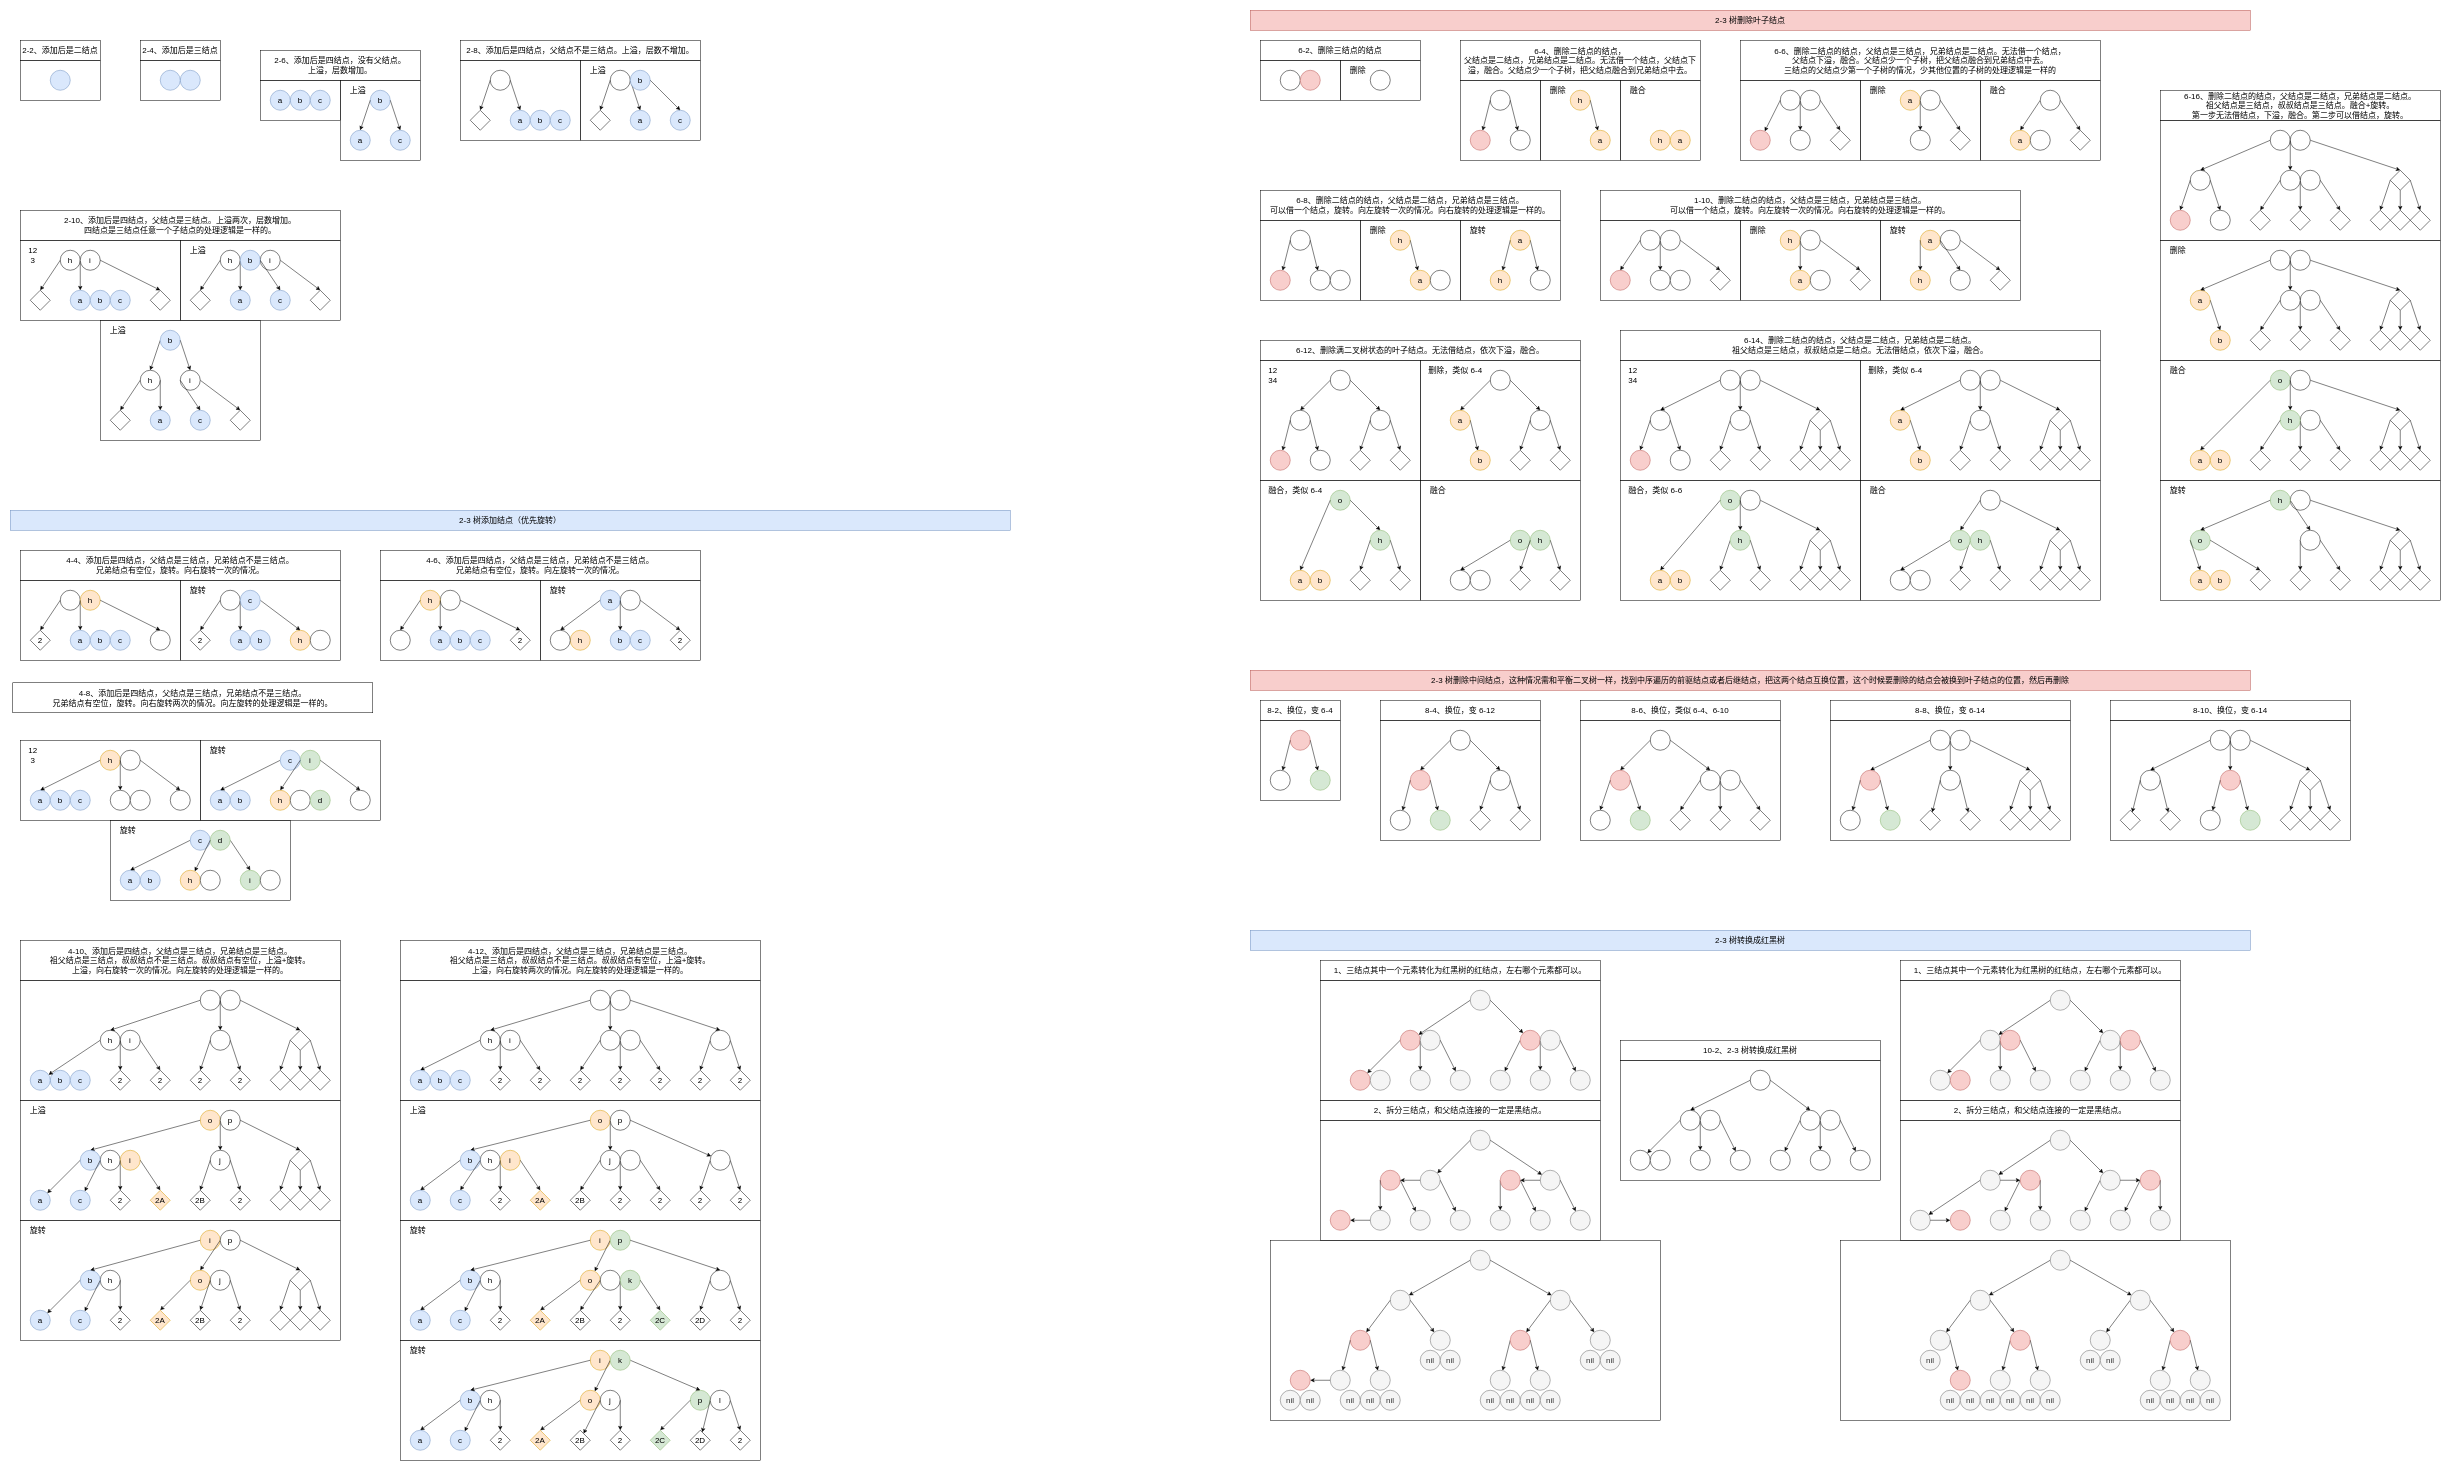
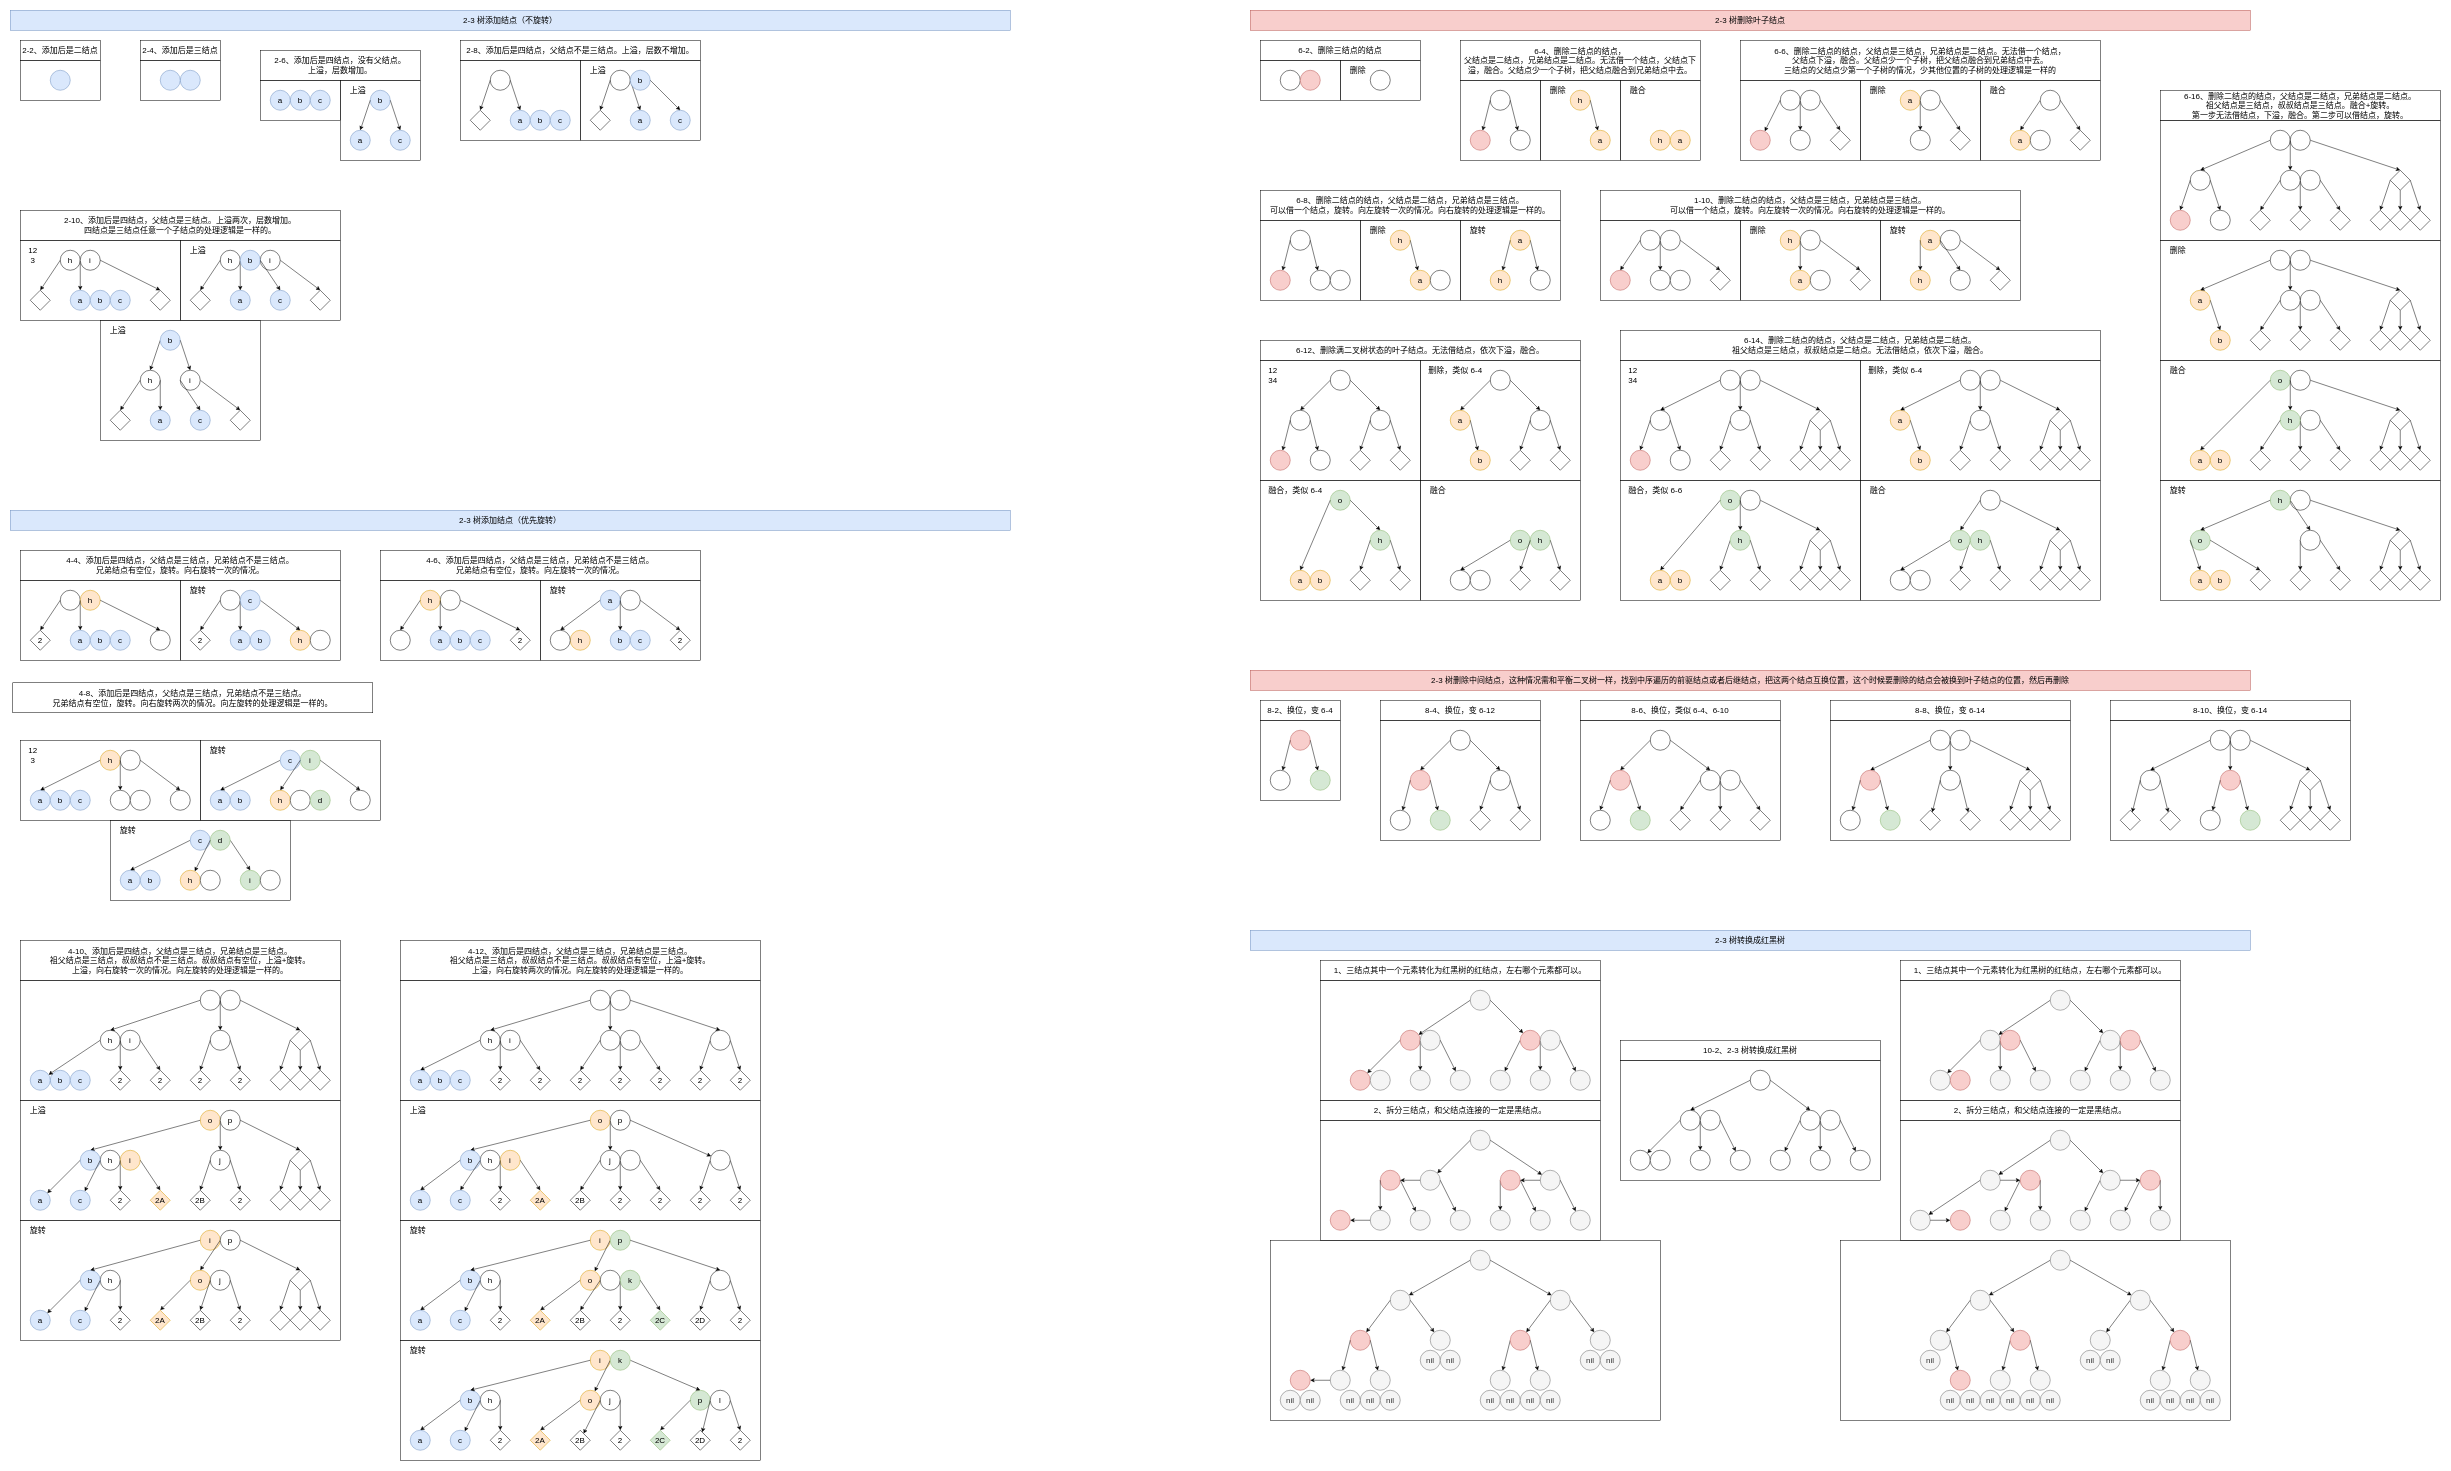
none -> (510, 20)
